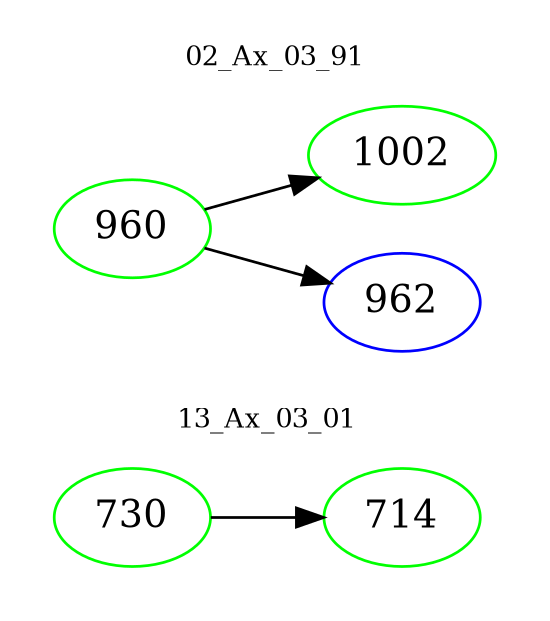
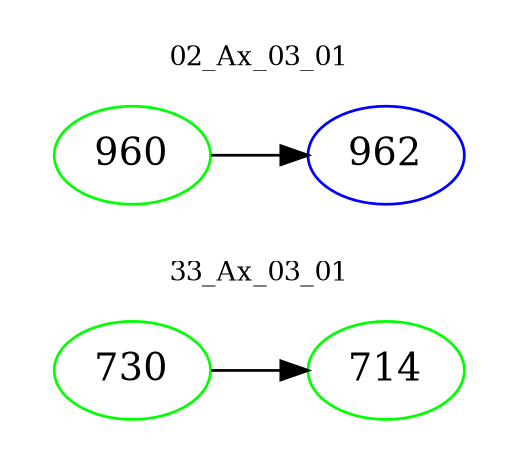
(275, 59) -> (259, 59)
(402, 155) -> none
(267, 421) -> (259, 274)
